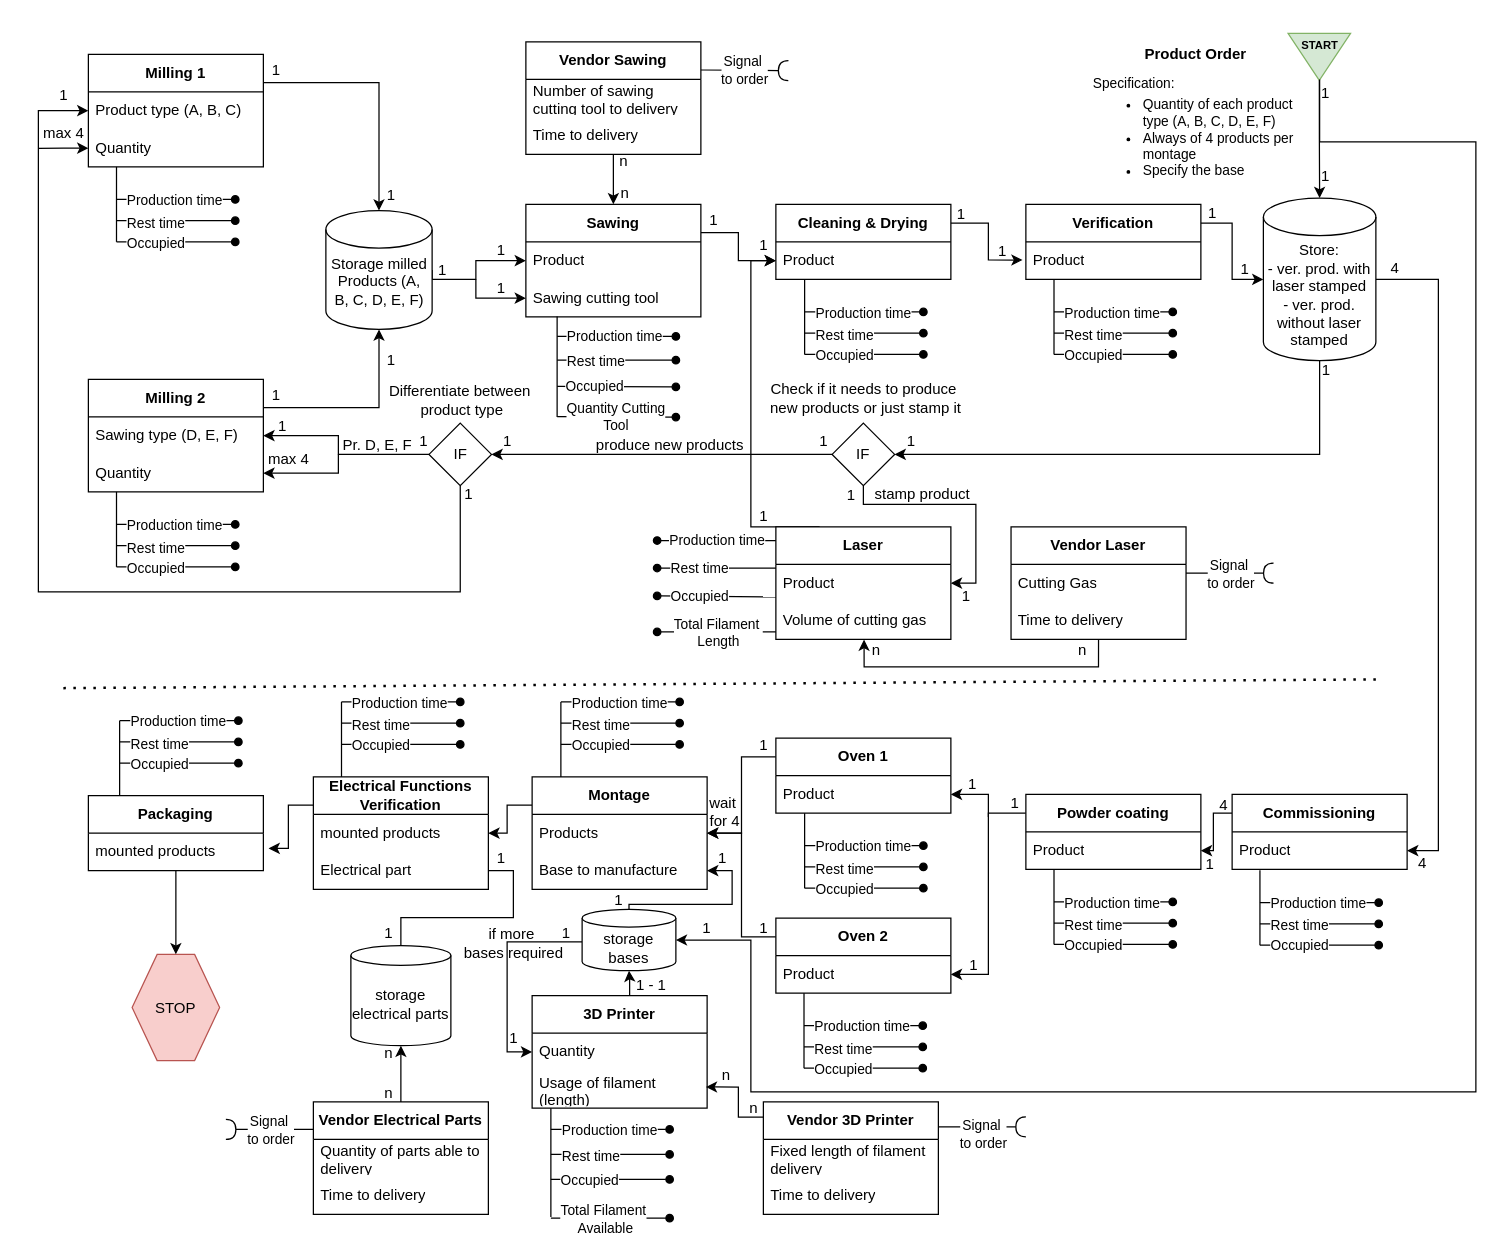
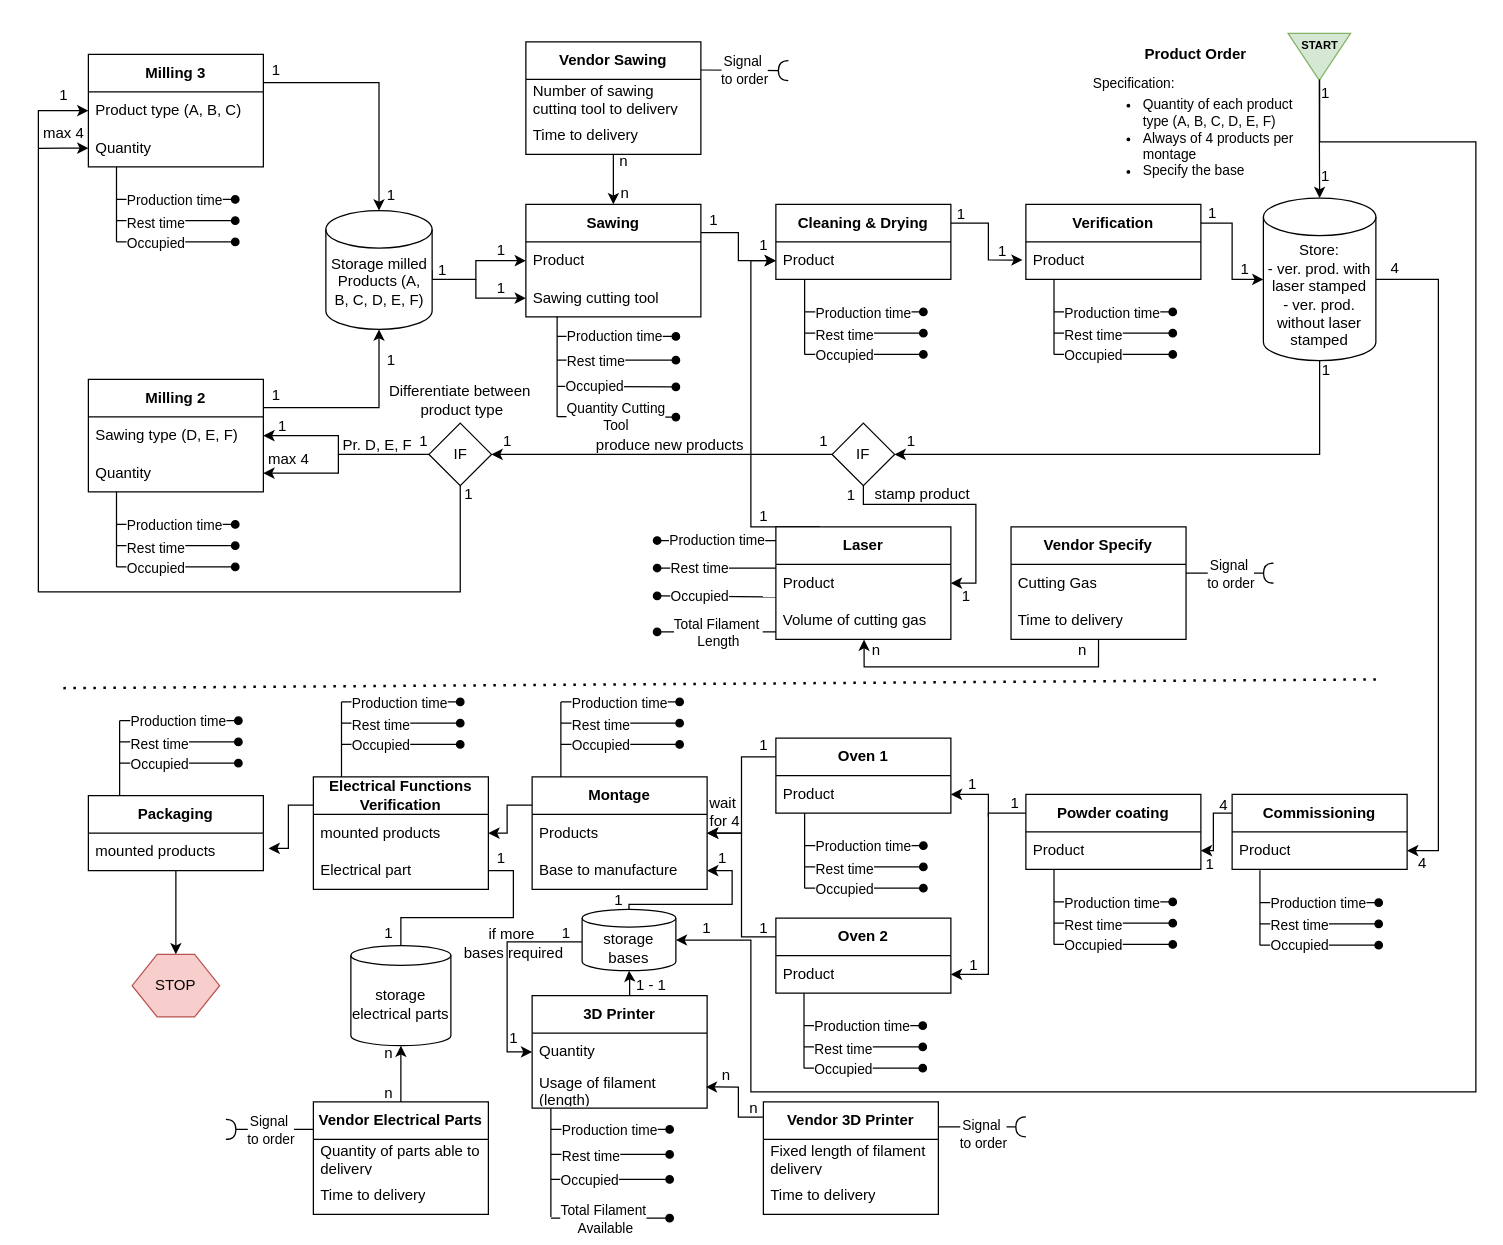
(176, 73) -> (176, 73)
(863, 398) -> none
(1098, 546) -> (1098, 546)
(176, 1008) -> (176, 986)
